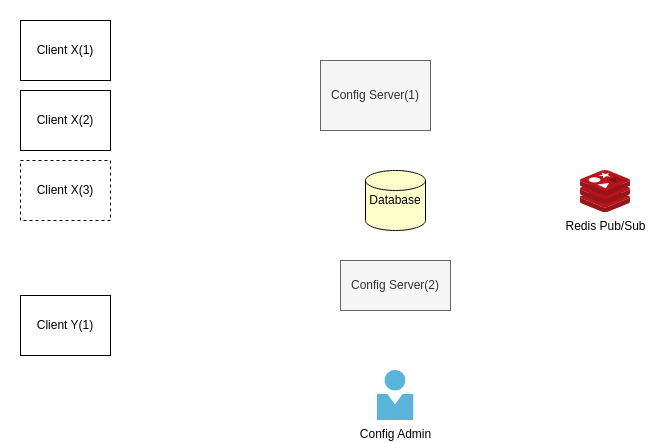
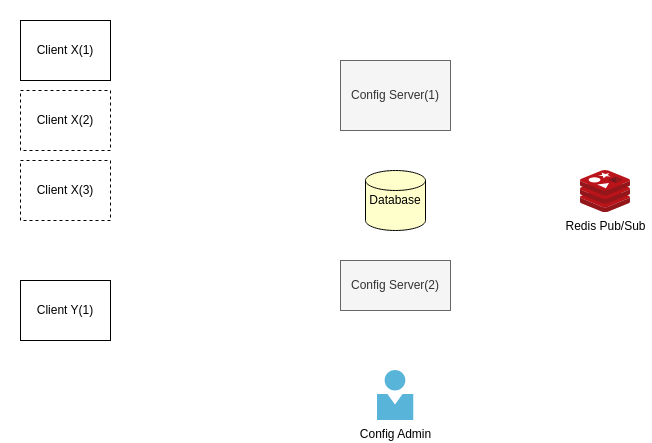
(376, 96) -> (396, 96)
(66, 121) -> (66, 121)
(66, 326) -> (66, 311)
